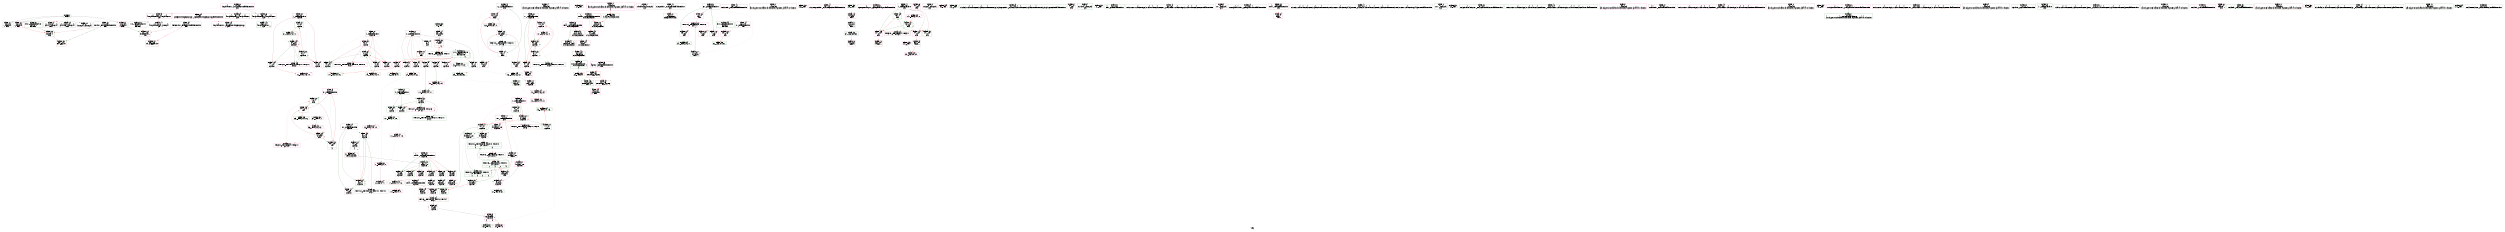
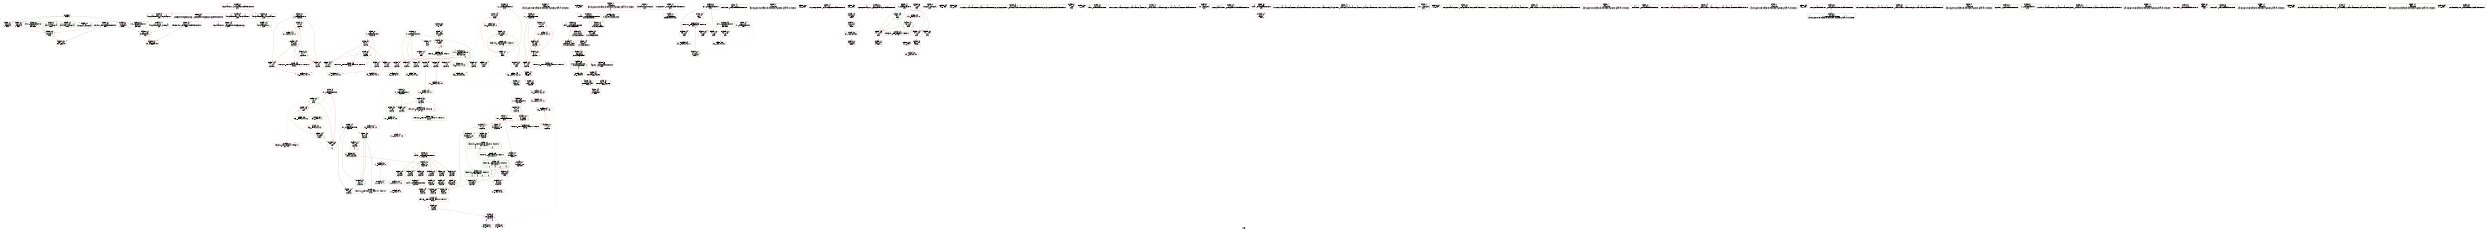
(1085, 6) -> none
